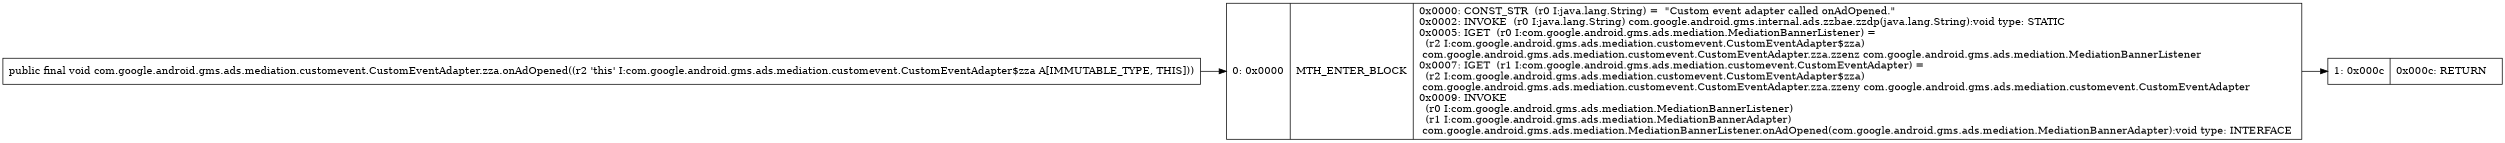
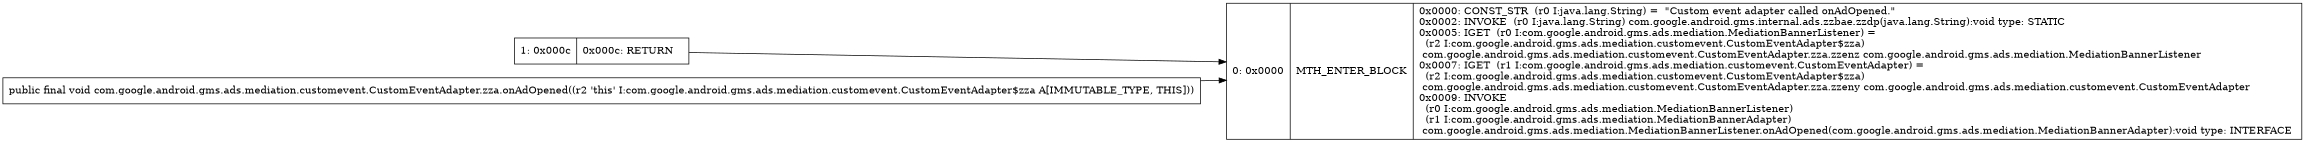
(2311, 71) -> (954, 57)
